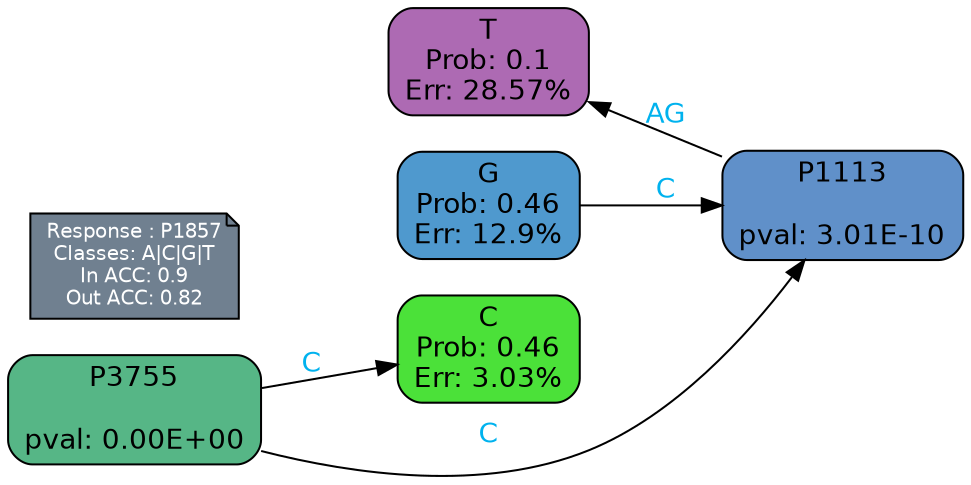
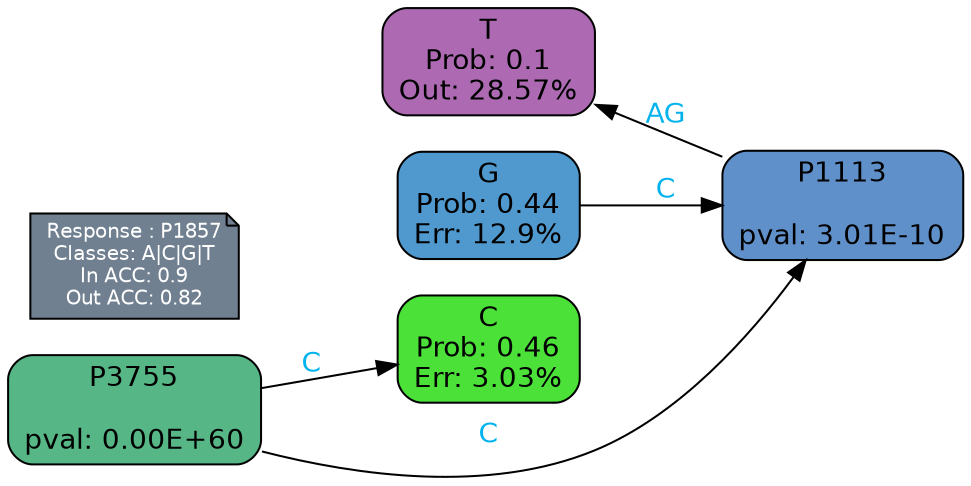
(489, 62) -> (489, 62)
(489, 205) -> (489, 205)
(135, 410) -> (135, 410)
